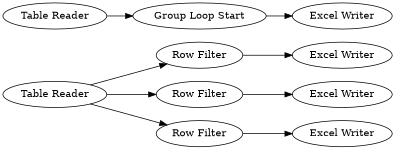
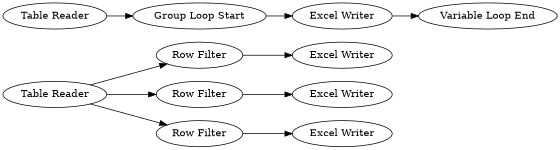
none -> (488, 16)
